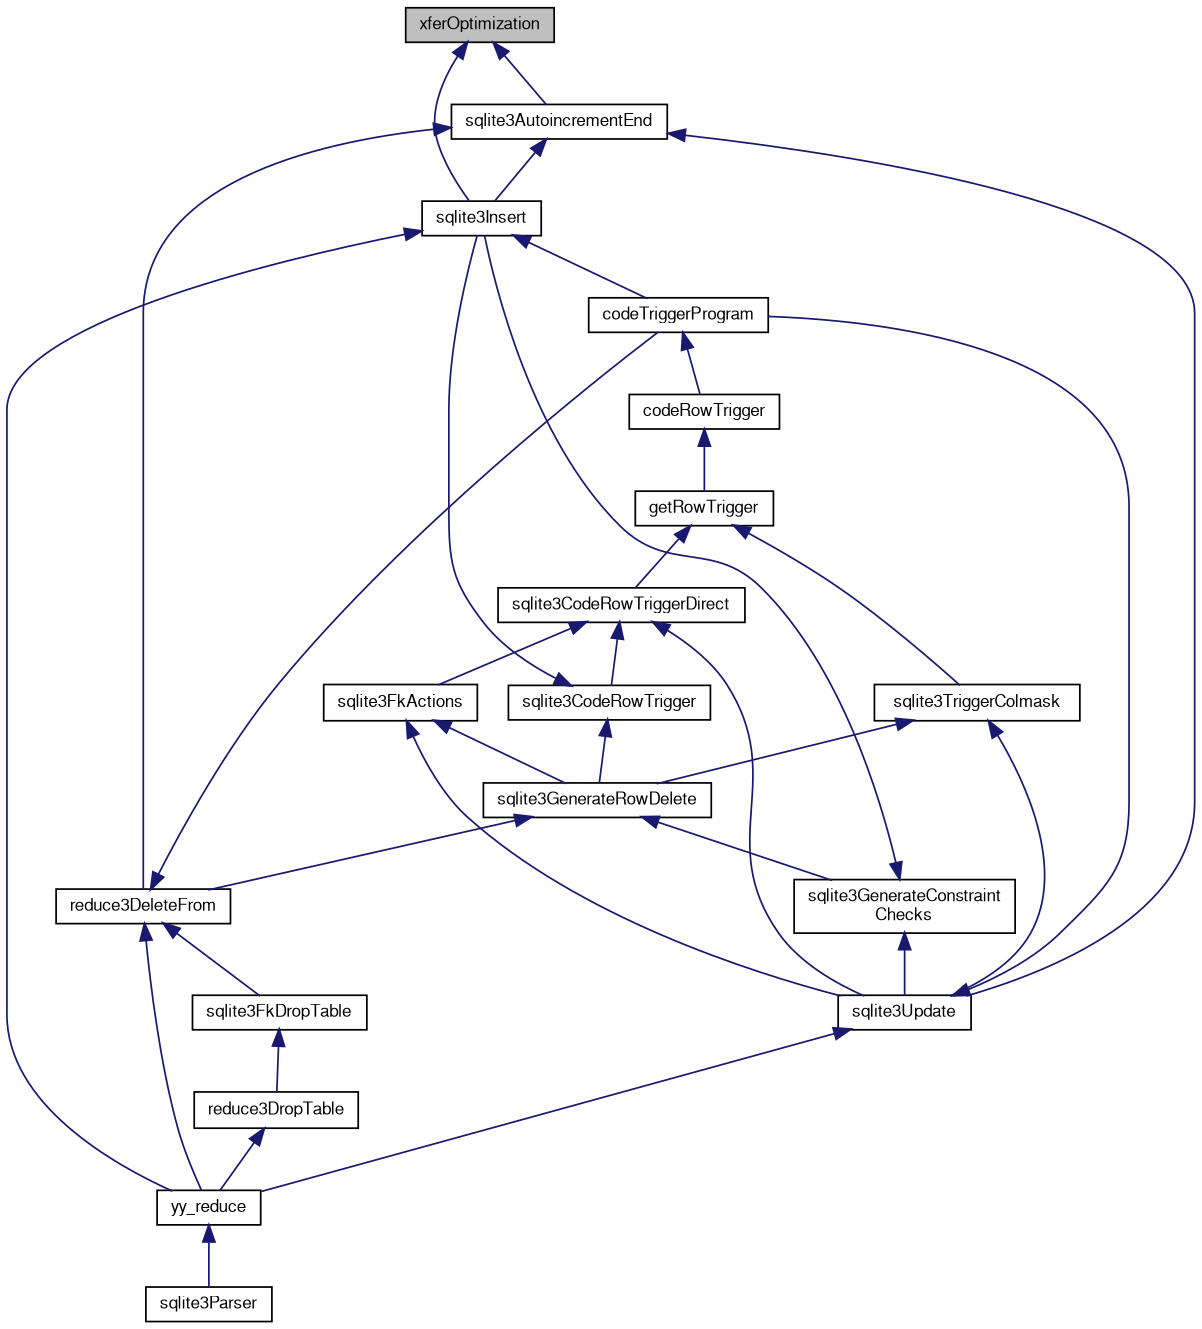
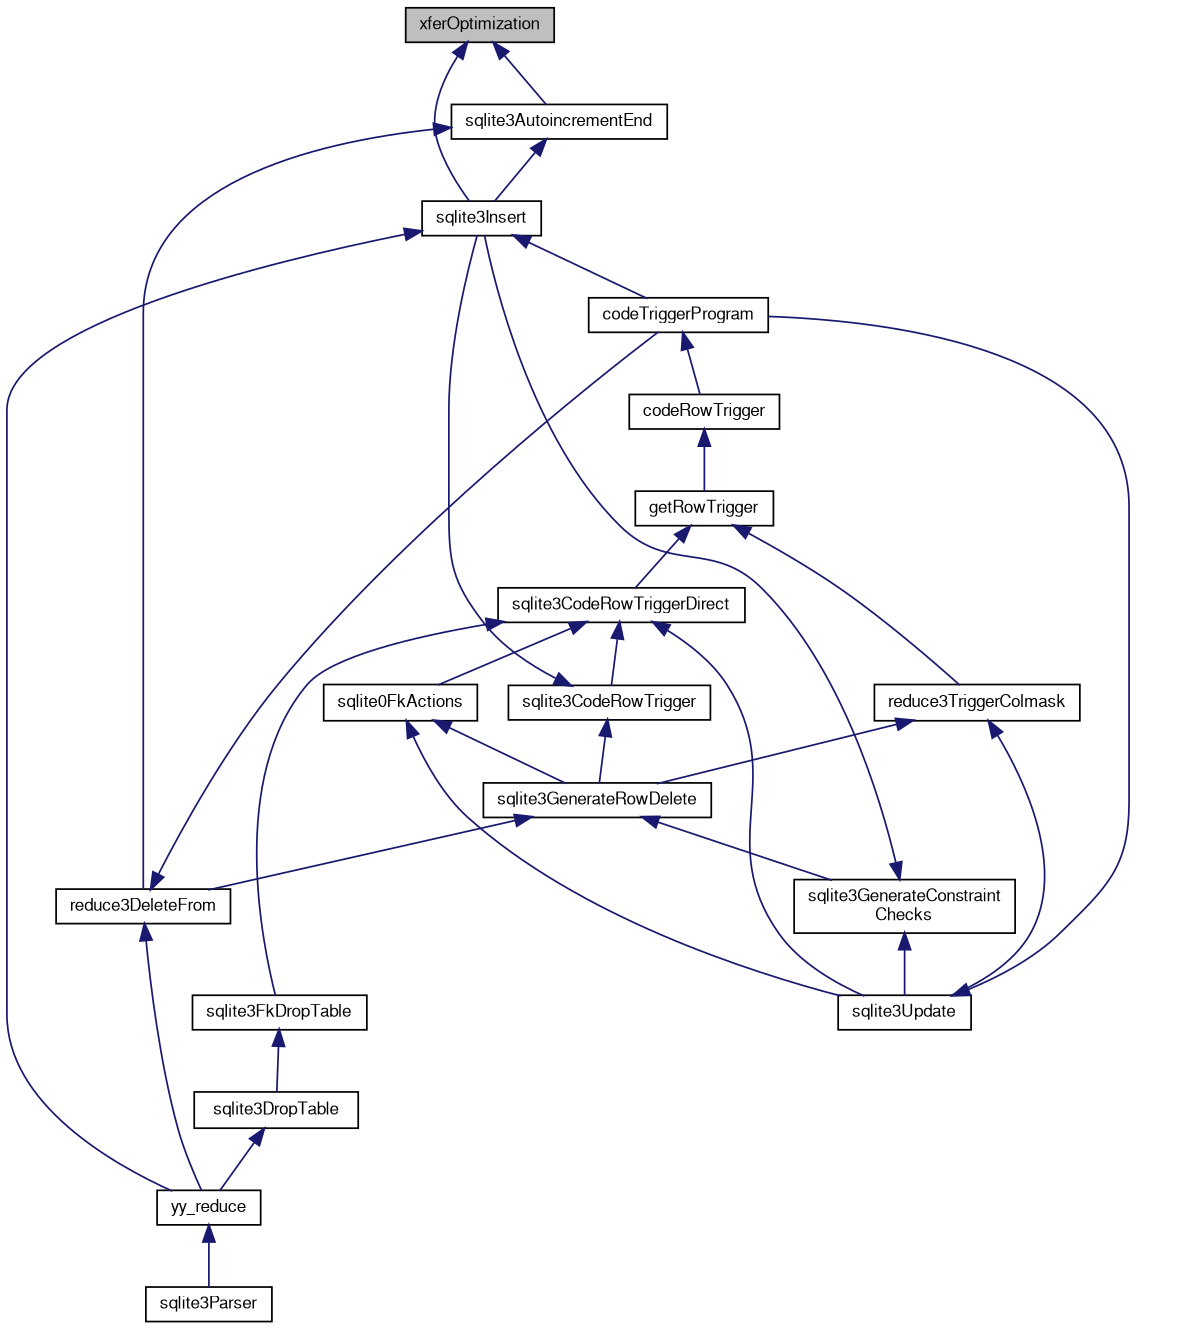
(1195, 437) -> none
(401, 703) -> (401, 703)
(977, 703) -> (977, 703)
(219, 965) -> (276, 742)
(276, 1110) -> (276, 1110)
(548, 1113) -> none
